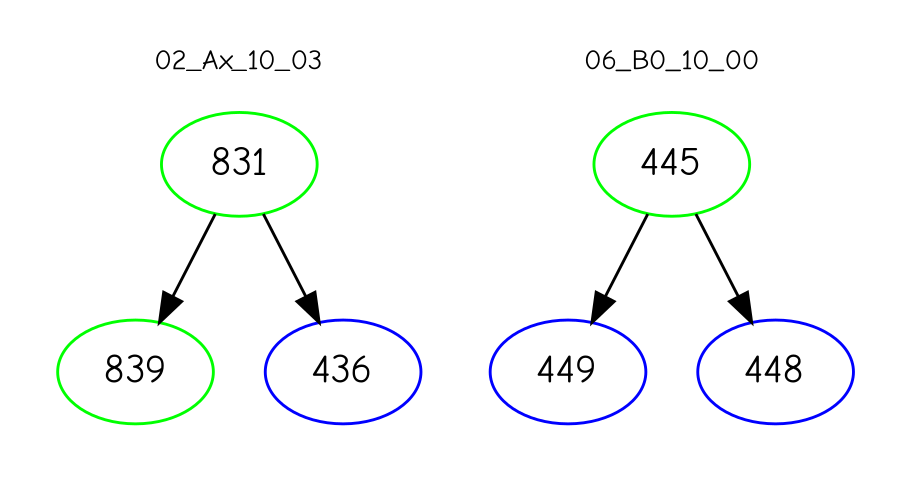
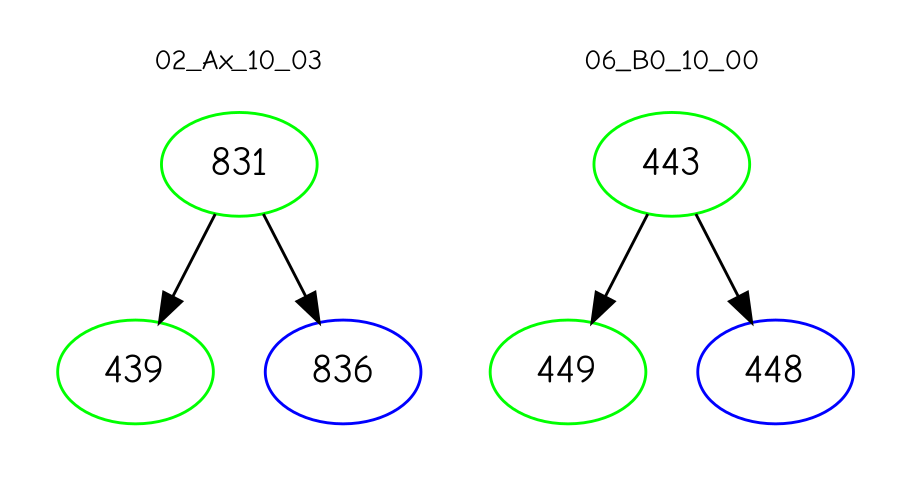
(672, 164) -> (672, 164)
(136, 372) -> (136, 372)
(343, 372) -> (343, 372)
(568, 372) -> (568, 372)
